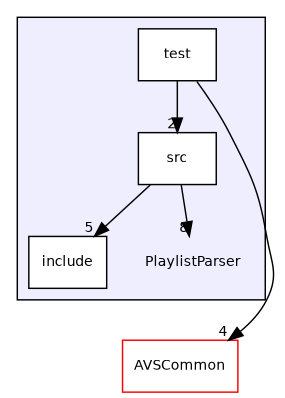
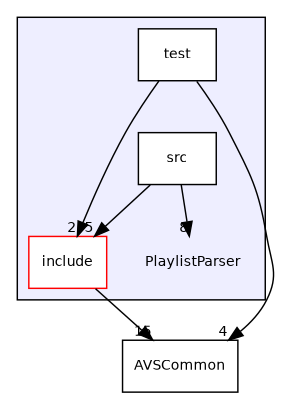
(177, 100) -> (116, 149)
(68, 262) -> (68, 262)
none -> (119, 309)
(180, 366) -> (180, 366)
